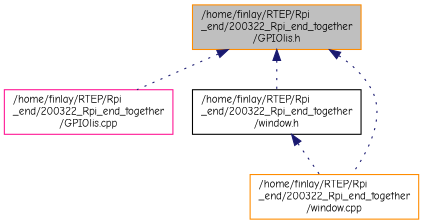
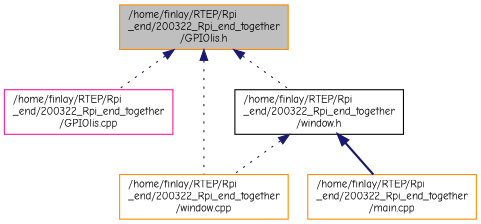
none -> (392, 197)
